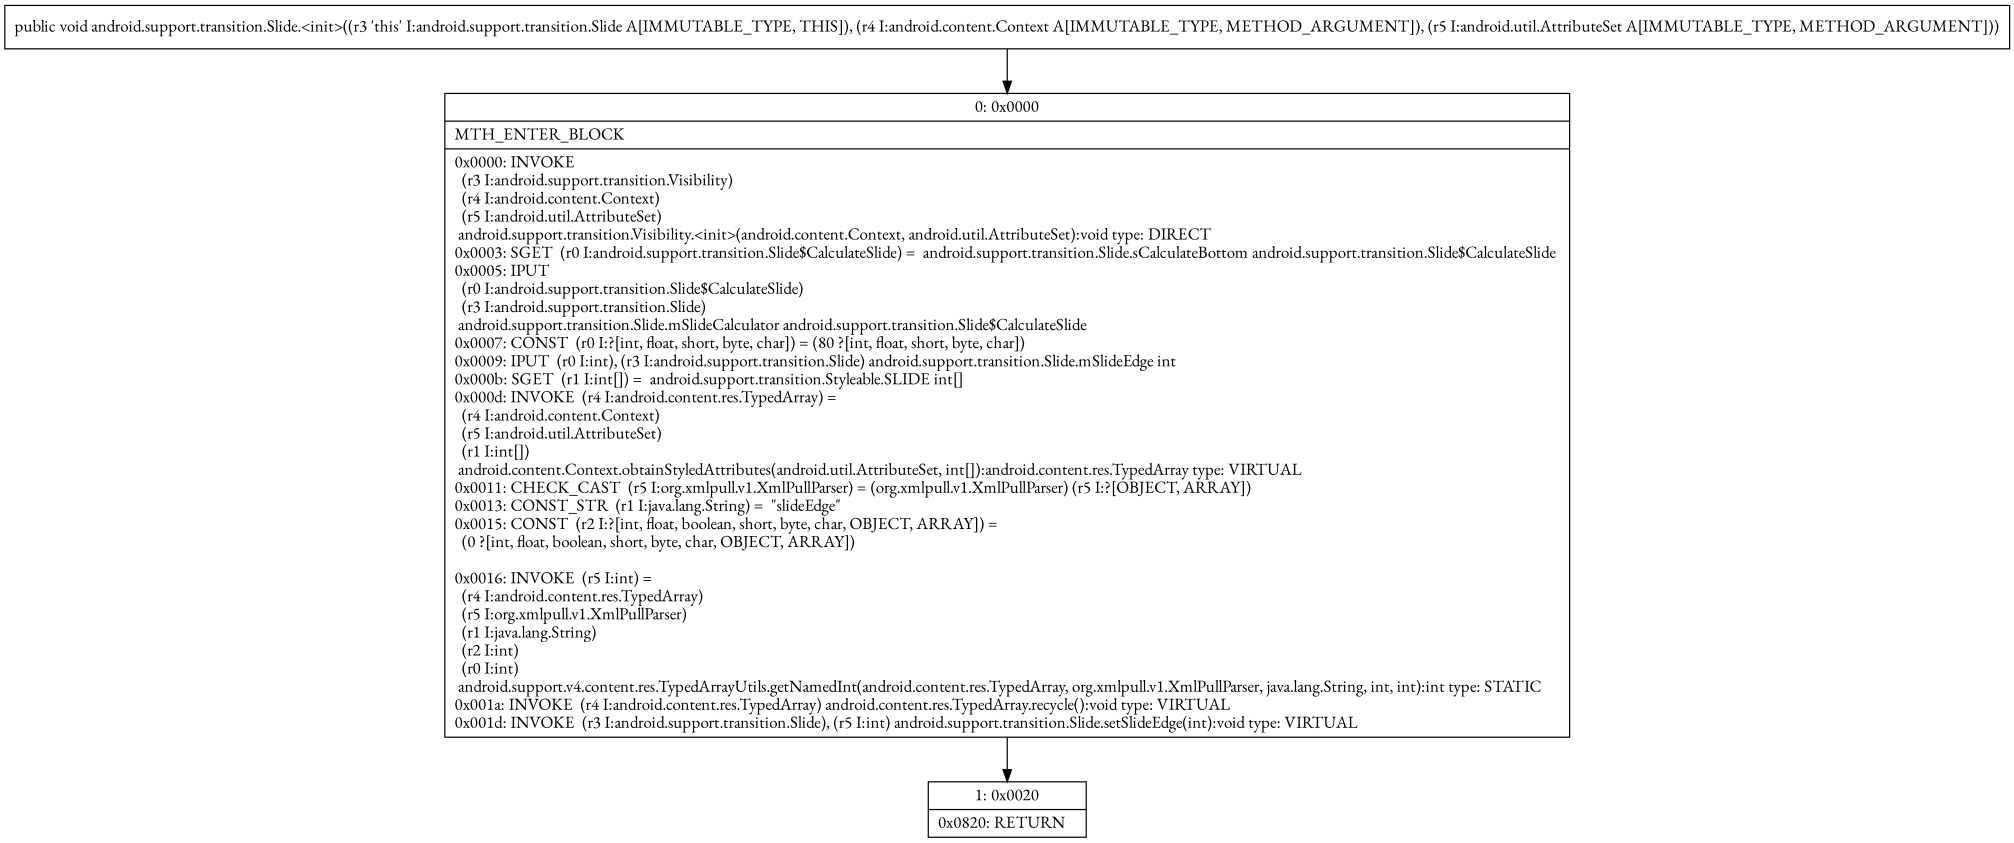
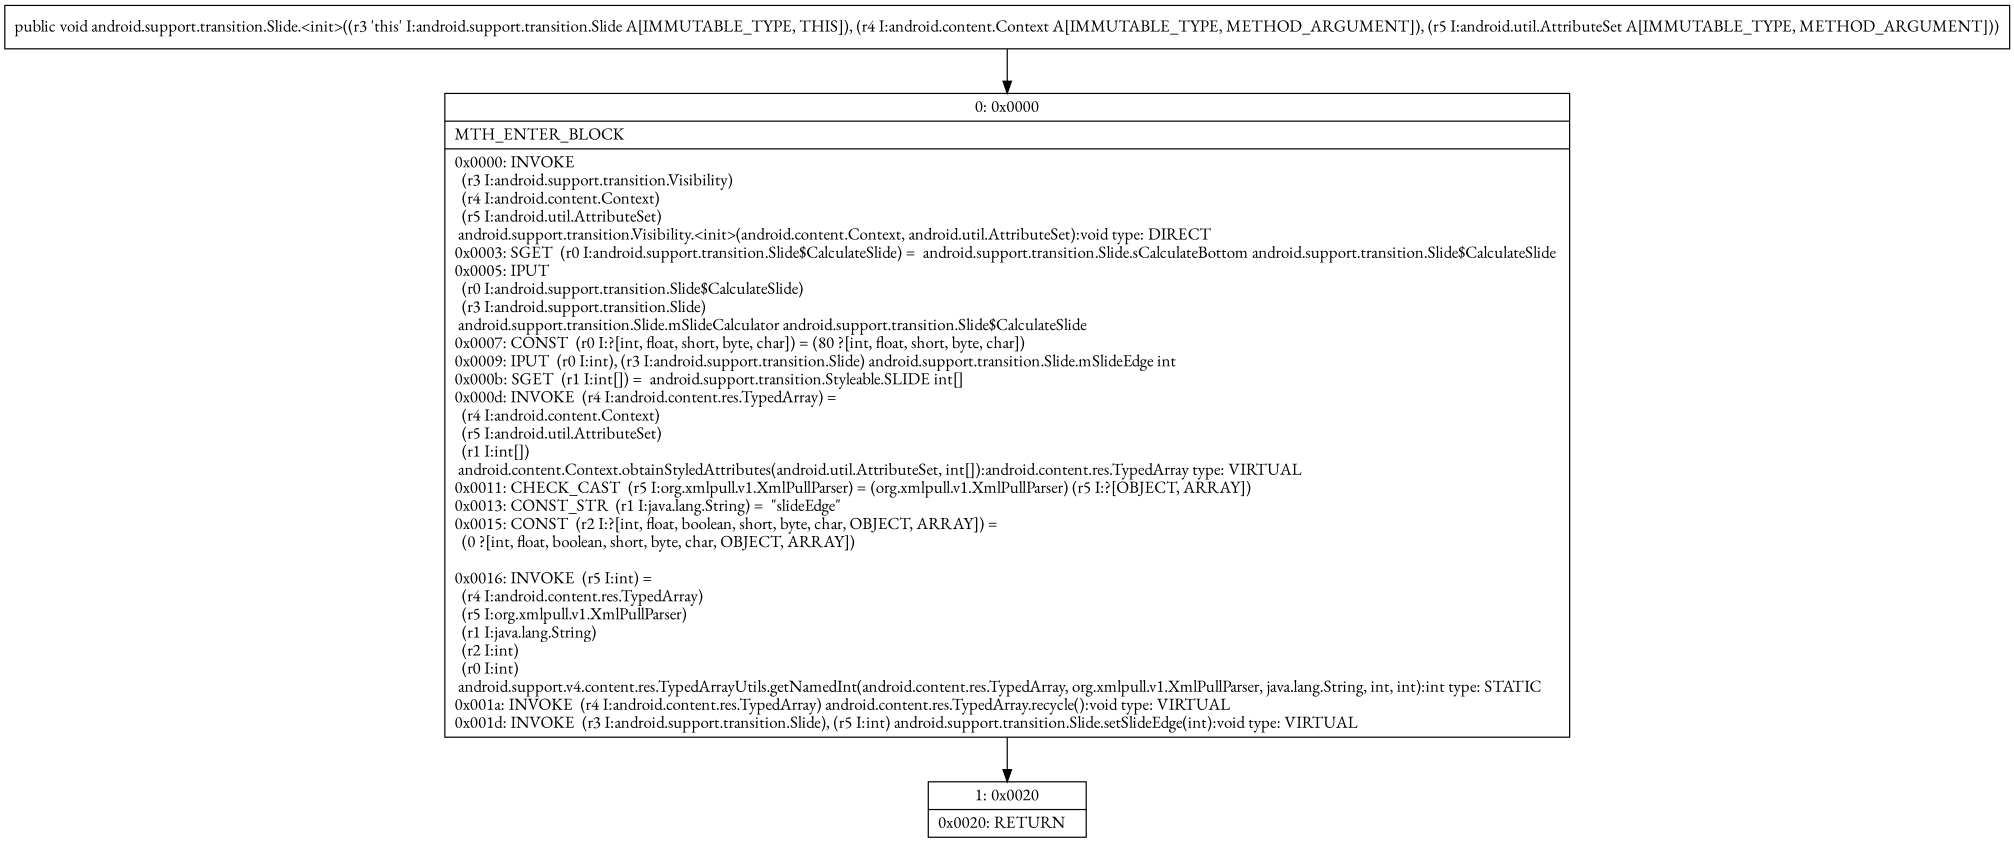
(1007, 823) -> (1007, 823)
